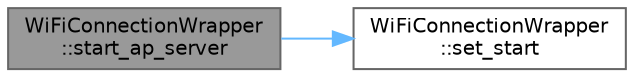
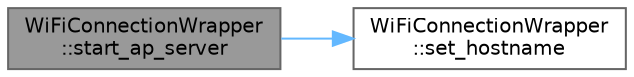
(490, 39) -> (490, 39)
